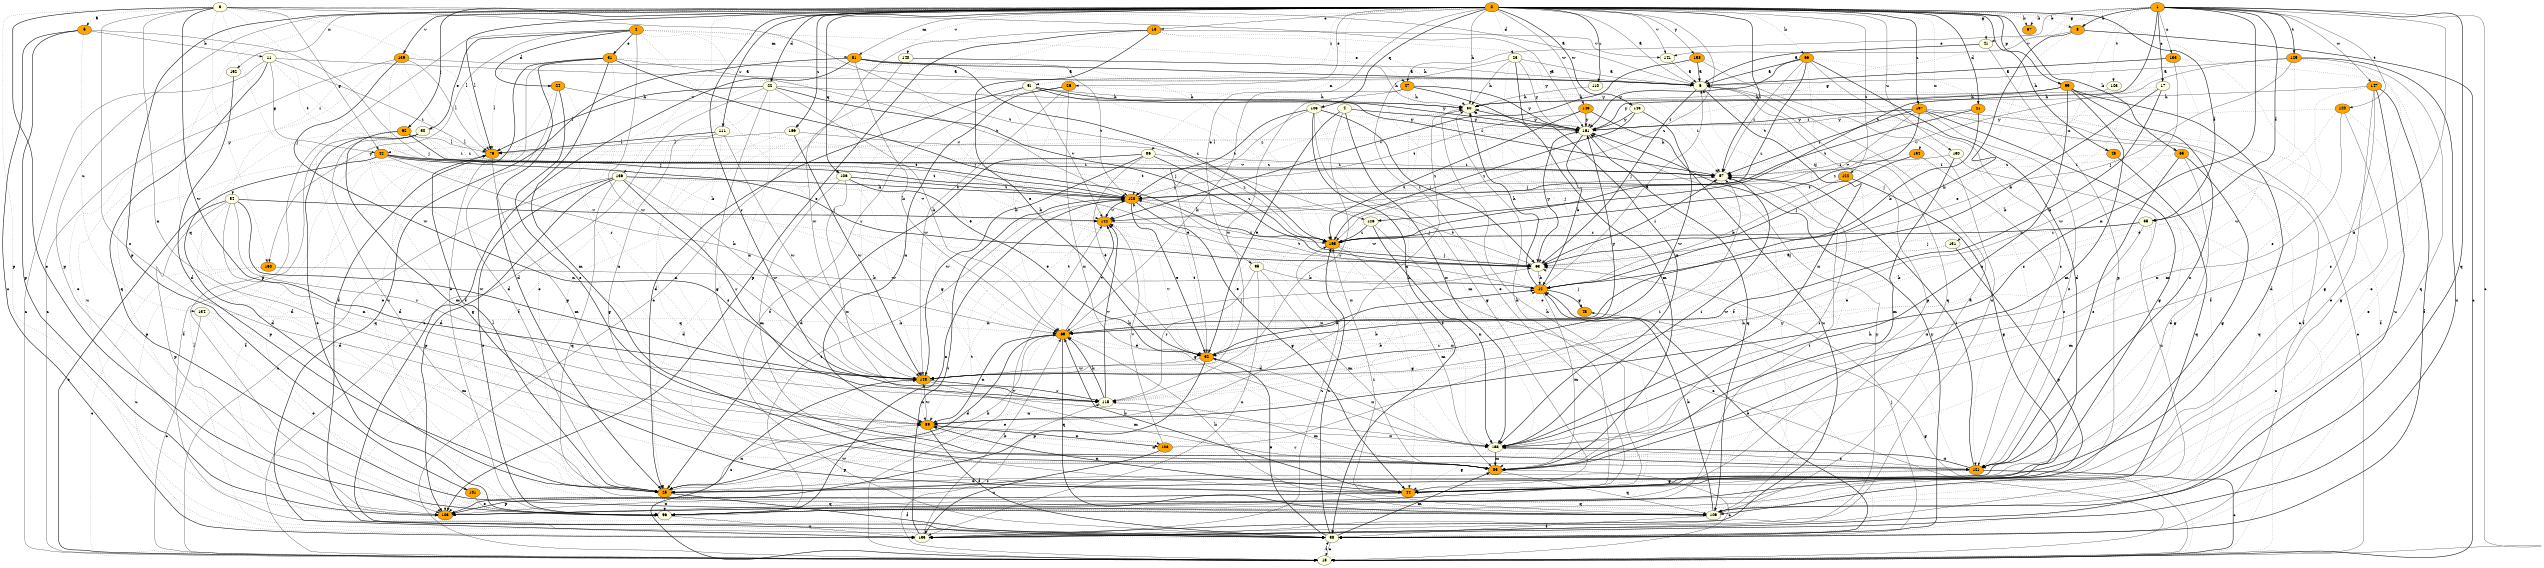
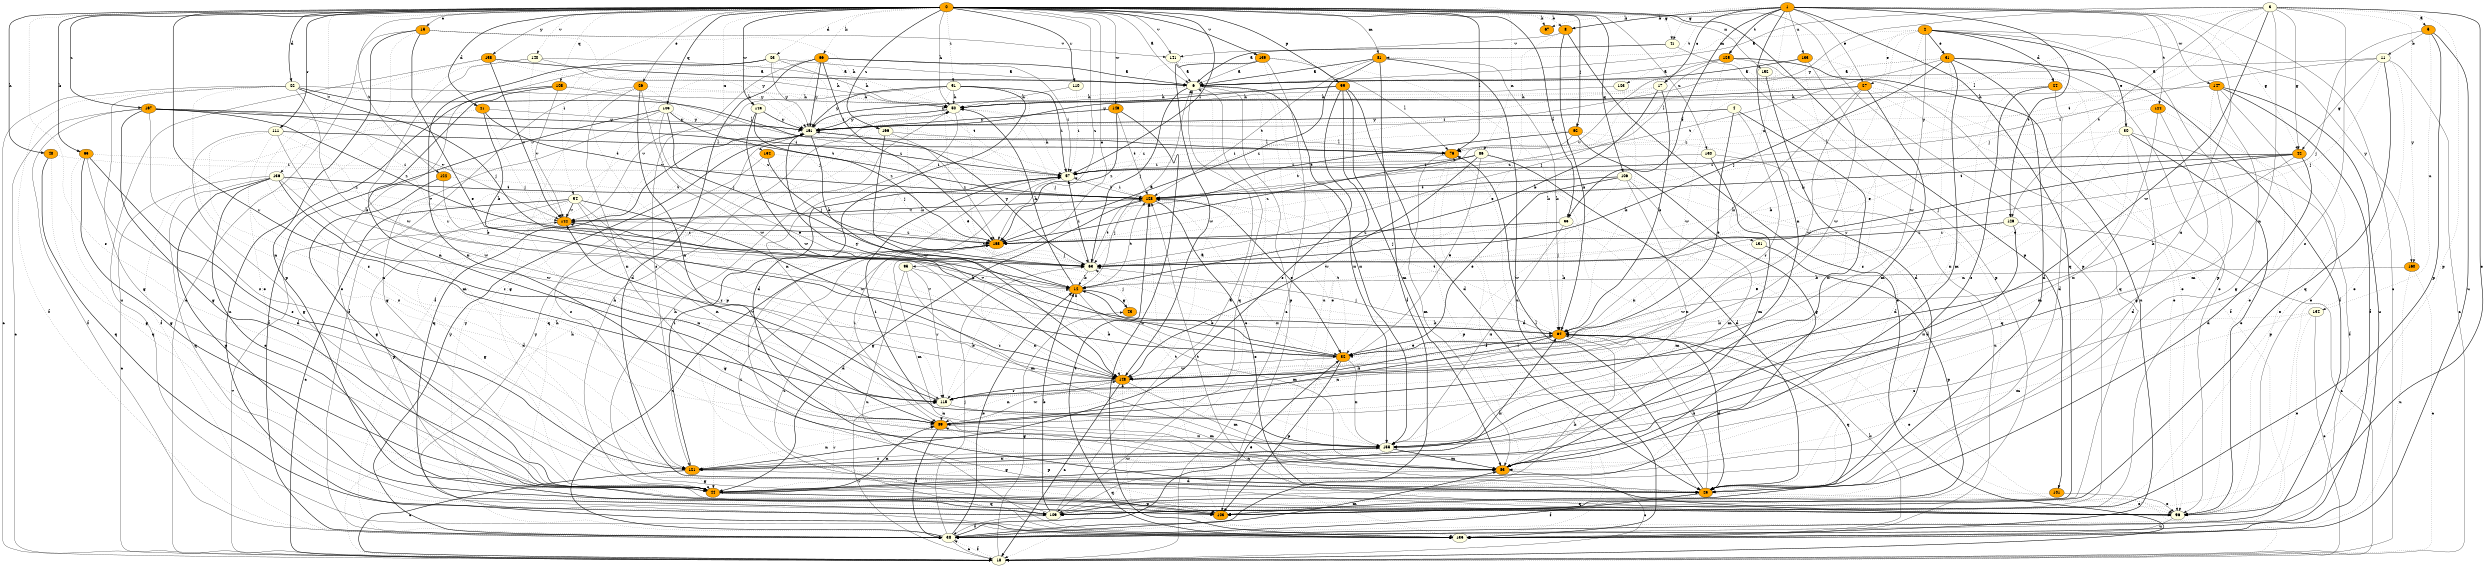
(2342, 109) -> (2158, 109)
(1063, 335) -> (1559, 335)
(1045, 435) -> (534, 290)
